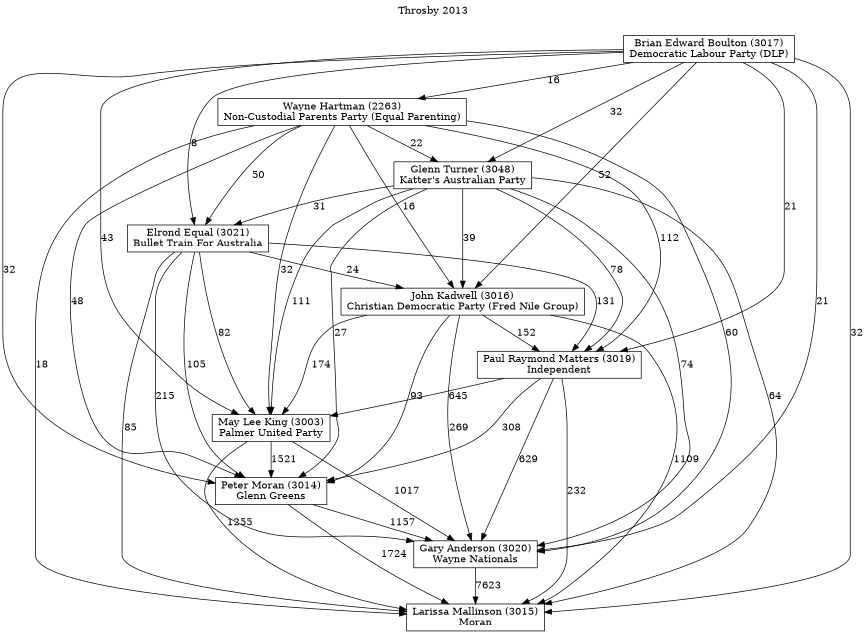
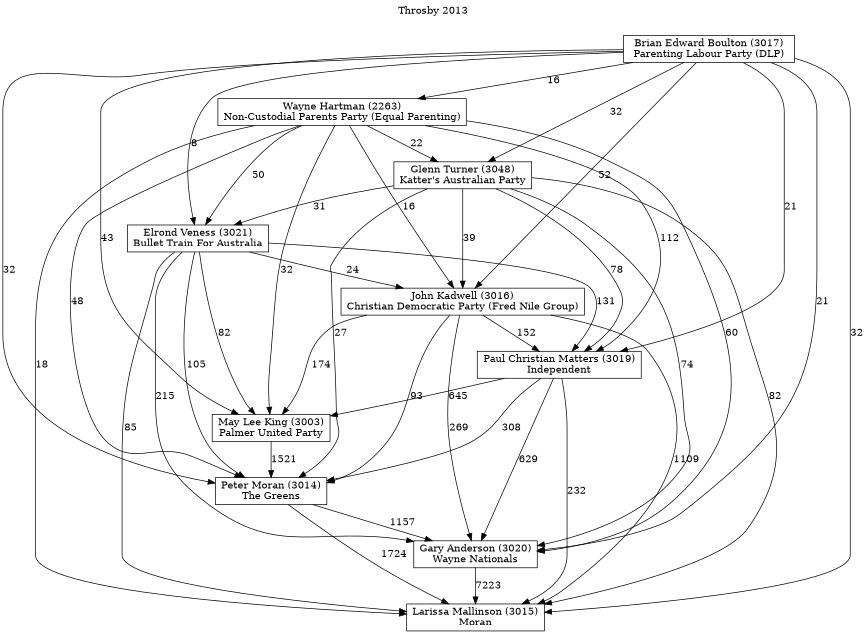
(709, 49) -> (709, 49)
(198, 238) -> (198, 238)
(297, 275) -> none
(559, 365) -> (559, 365)
(775, 396) -> (775, 396)
(370, 489) -> none
(271, 491) -> (271, 491)
(258, 555) -> none
(489, 586) -> (489, 586)
